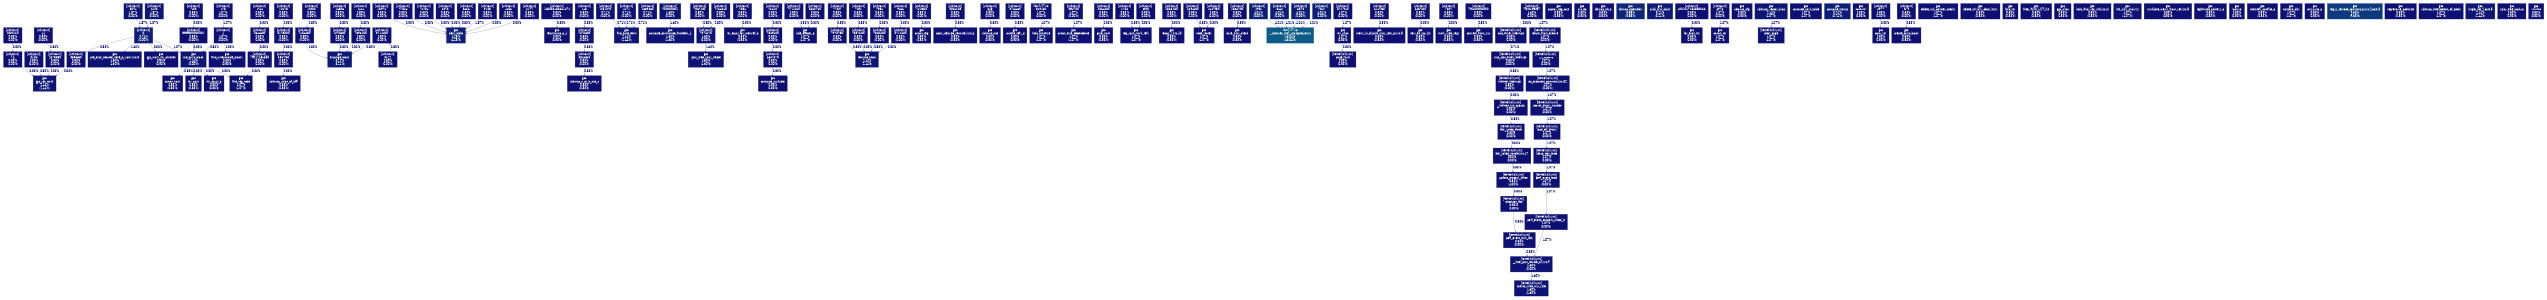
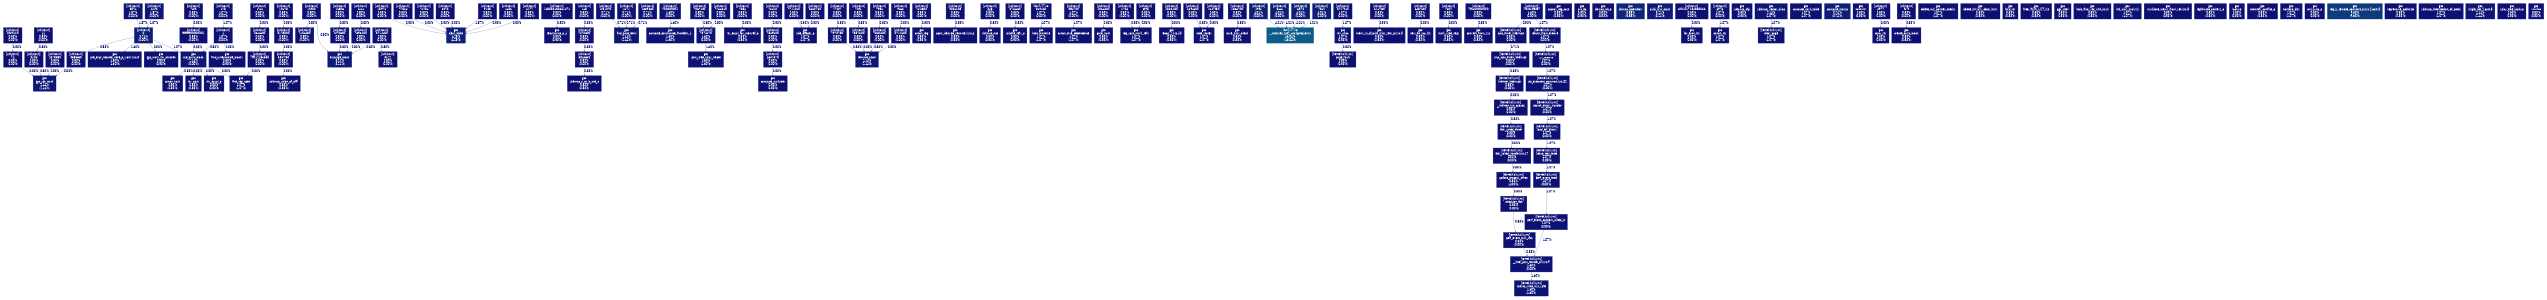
(466, 11) -> none
(2063, 11) -> (2063, 11)
(49, 47) -> (38, 47)
(391, 48) -> (381, 47)
(314, 53) -> (318, 36)
